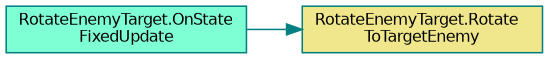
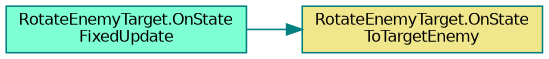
(422, 29) -> (422, 29)
